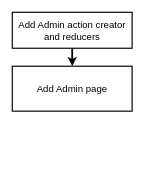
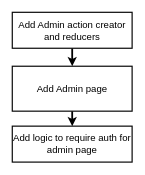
none -> (72, 116)
none -> (72, 144)
